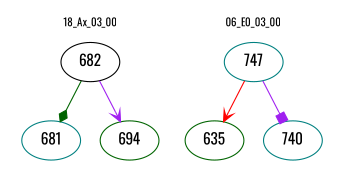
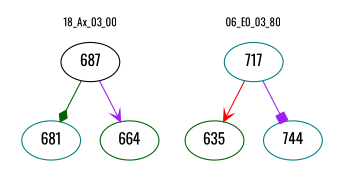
(254, 23) -> (254, 23)
(90, 62) -> (90, 62)
(254, 62) -> (254, 62)
(130, 140) -> (130, 140)
(293, 140) -> (293, 140)
